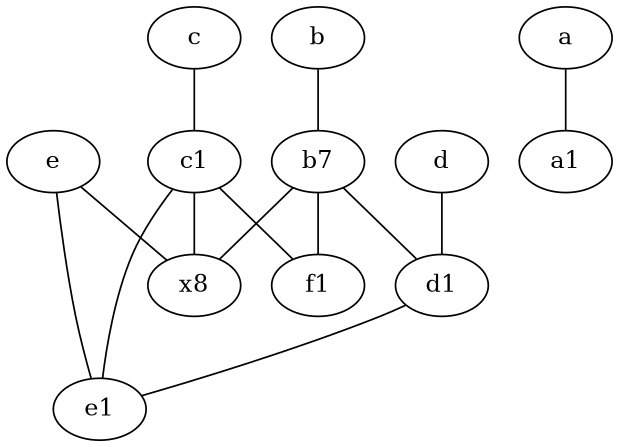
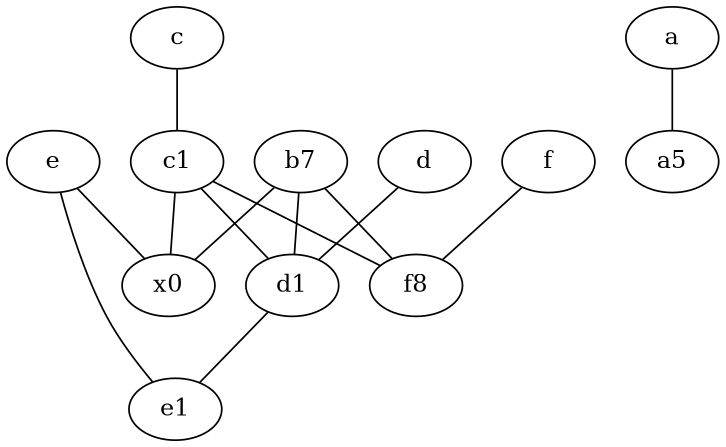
(318, 38) -> none
none -> (549, 162)
(566, 162) -> (672, 162)
(124, 279) -> (226, 215)
(194, 285) -> (169, 285)
(318, 285) -> (416, 285)
